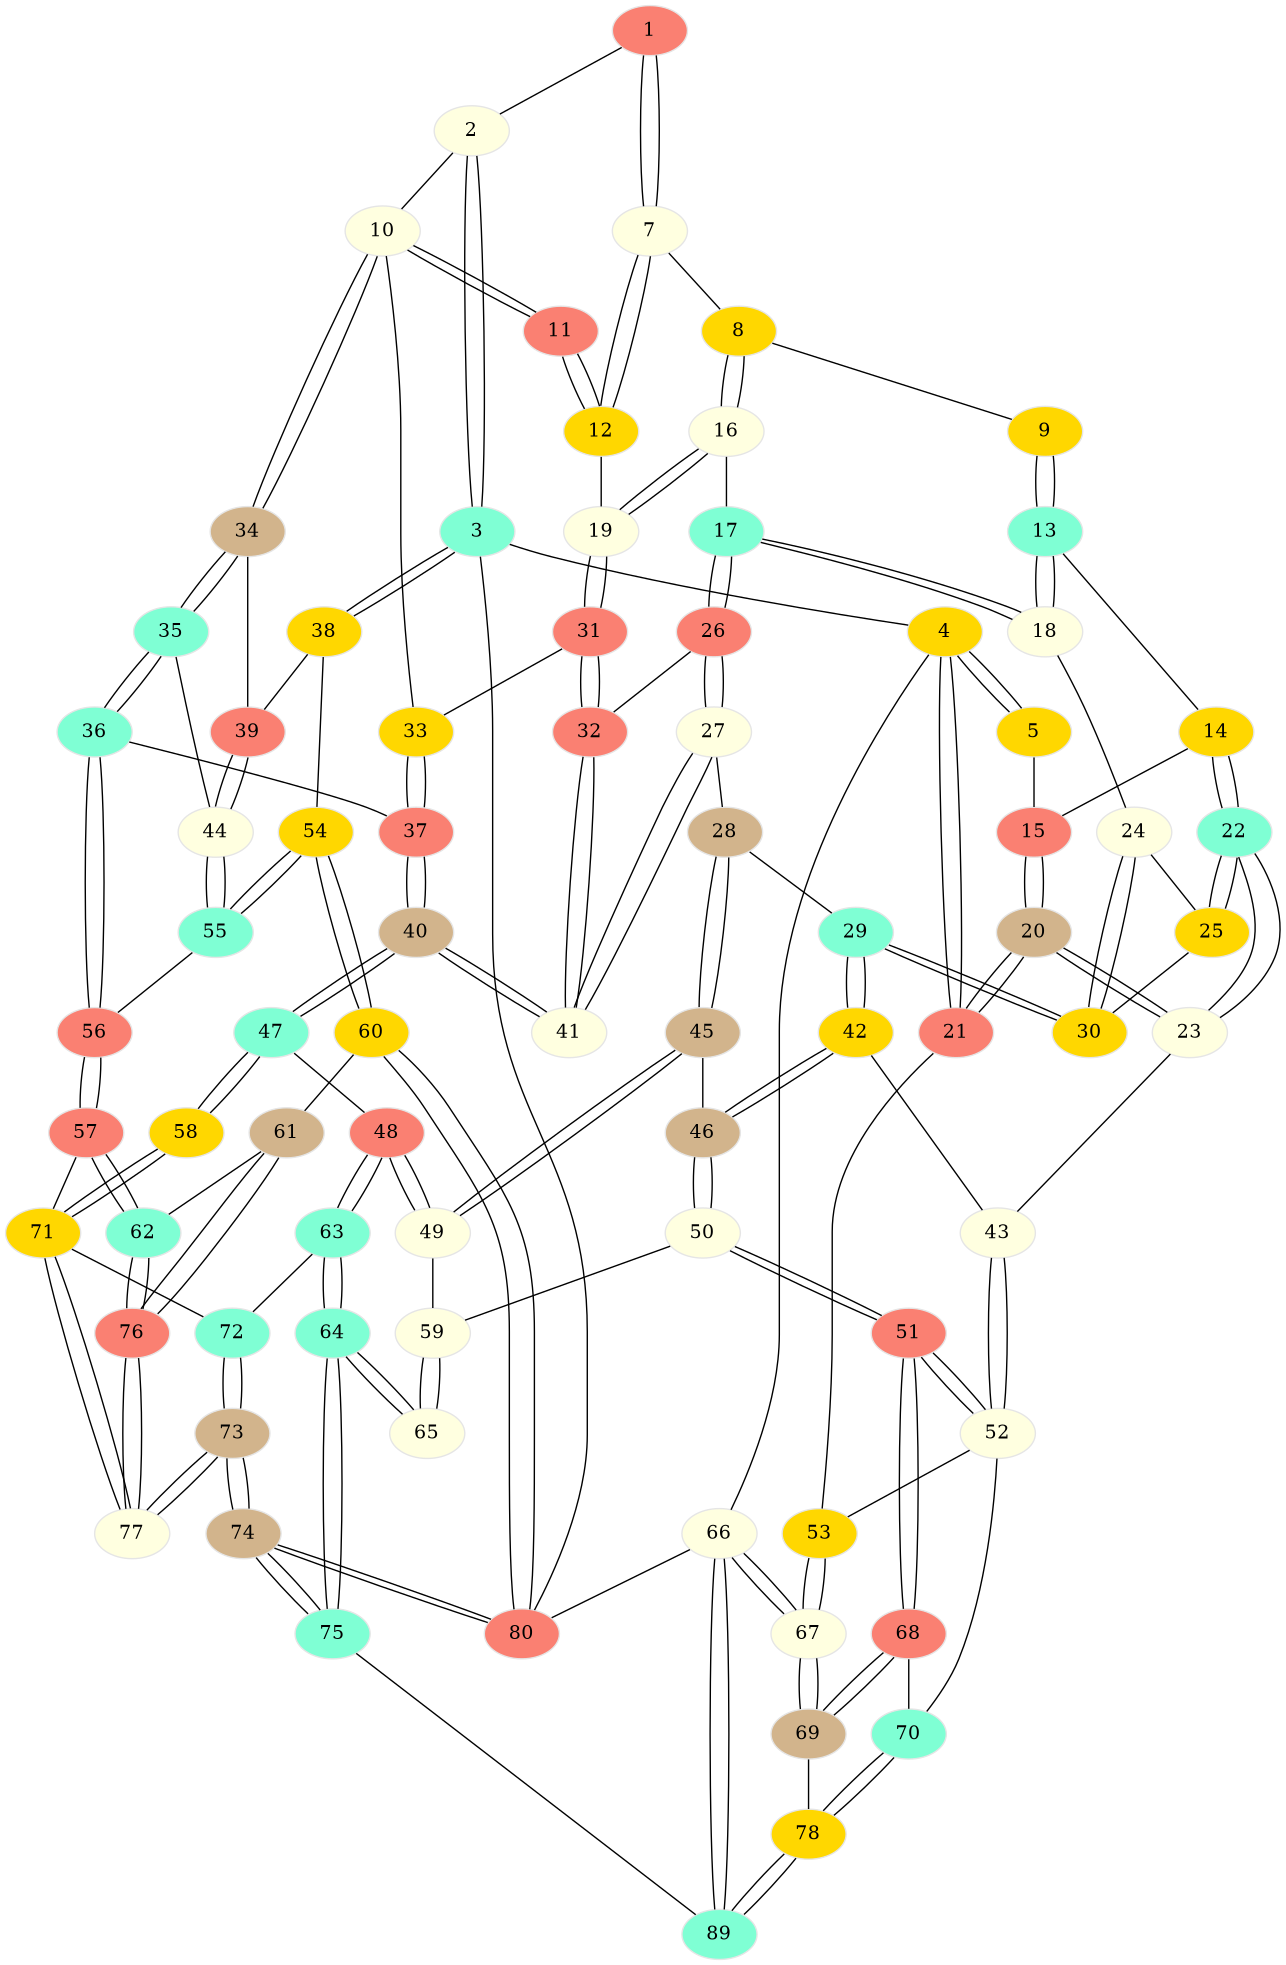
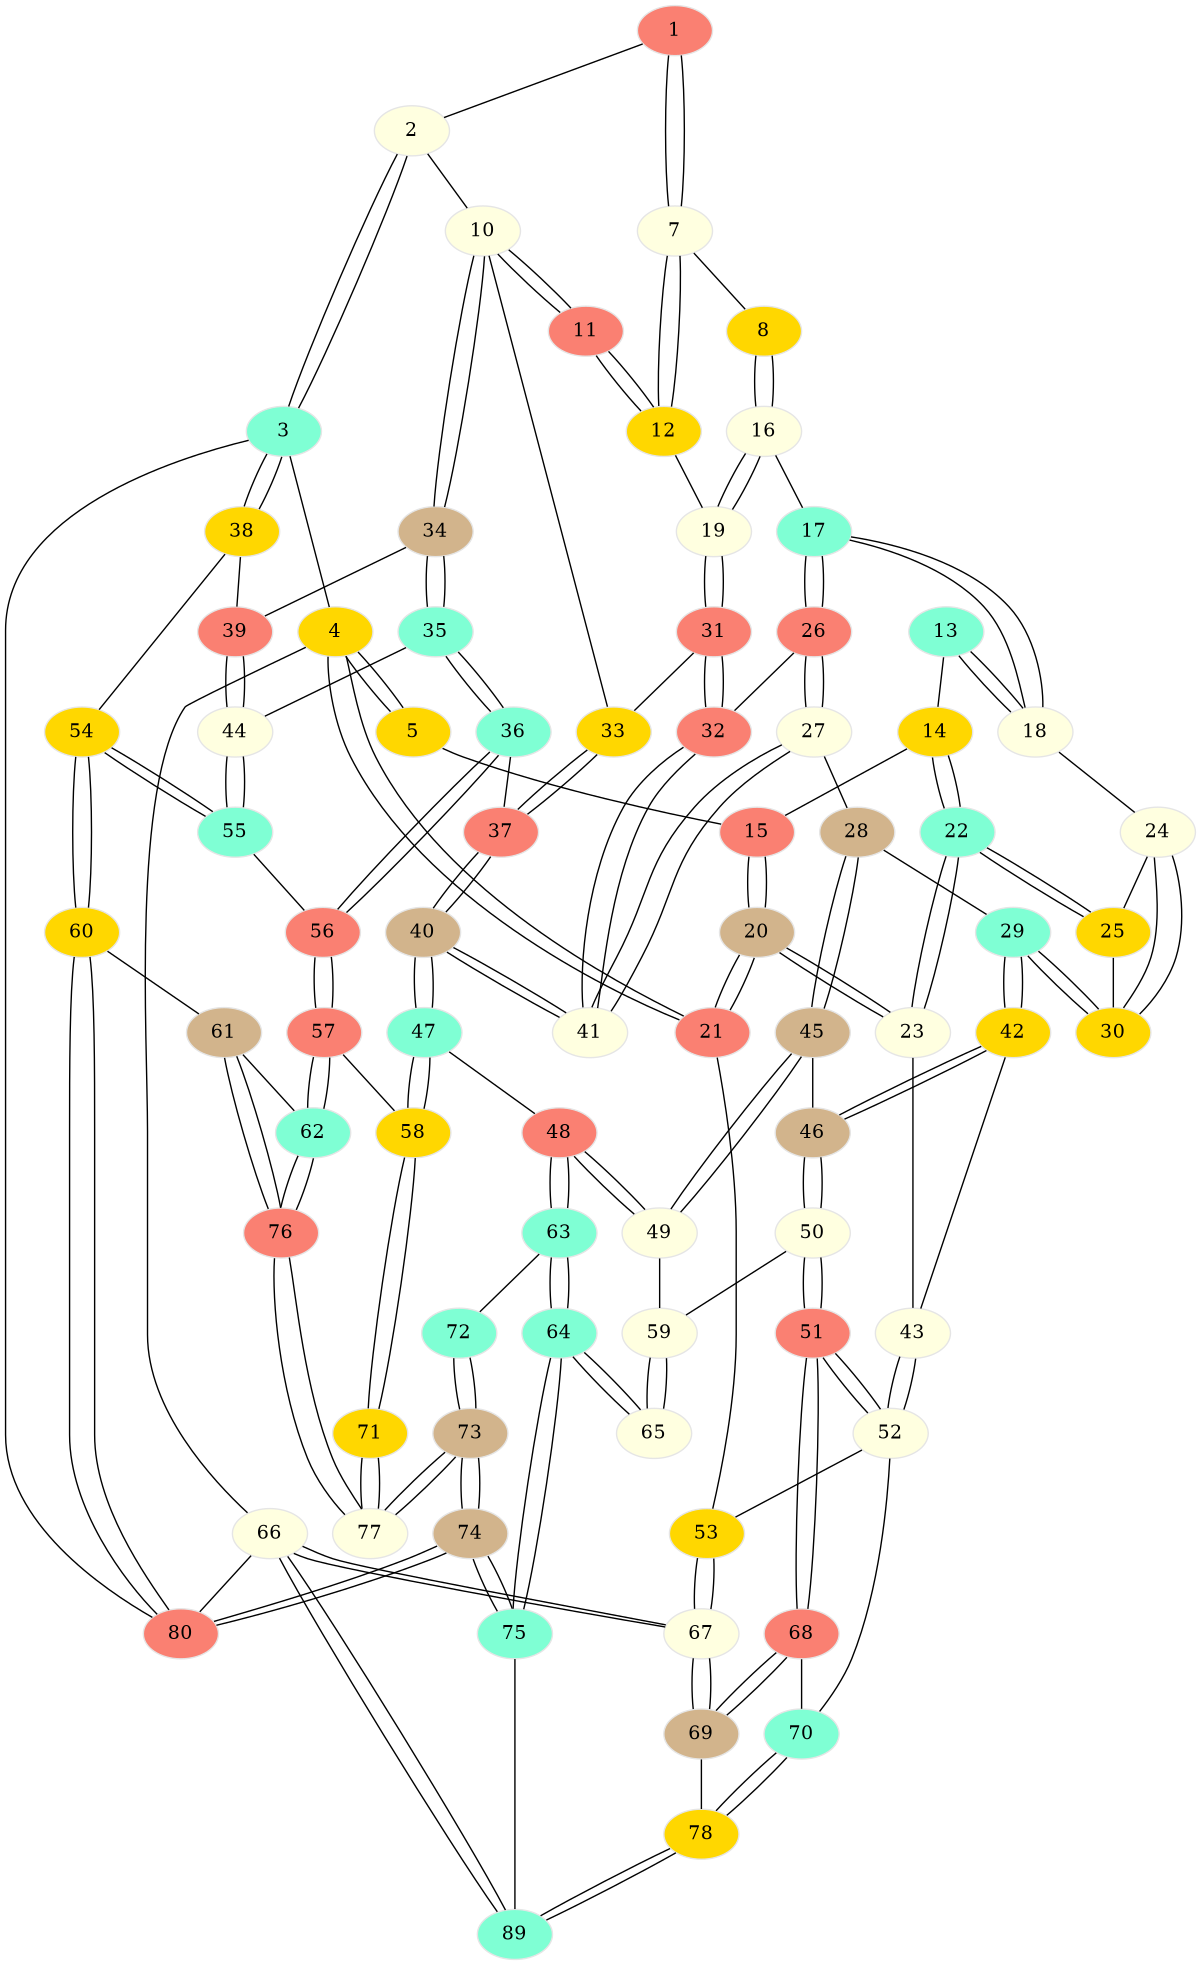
(1045, 431) -> none
(65, 1183) -> (369, 1083)
(138, 1283) -> none
